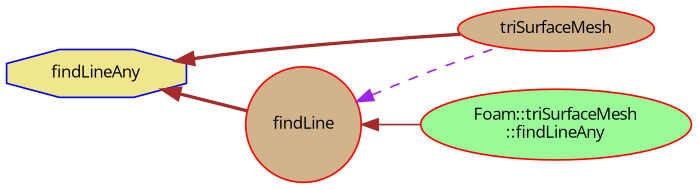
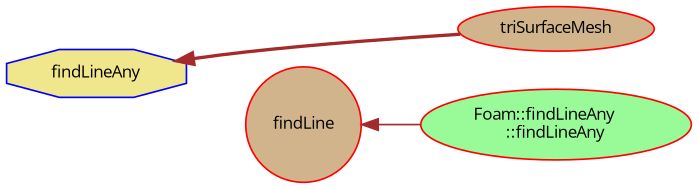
(435, 70) -> none
(213, 102) -> none
(556, 125) -> (556, 125)
